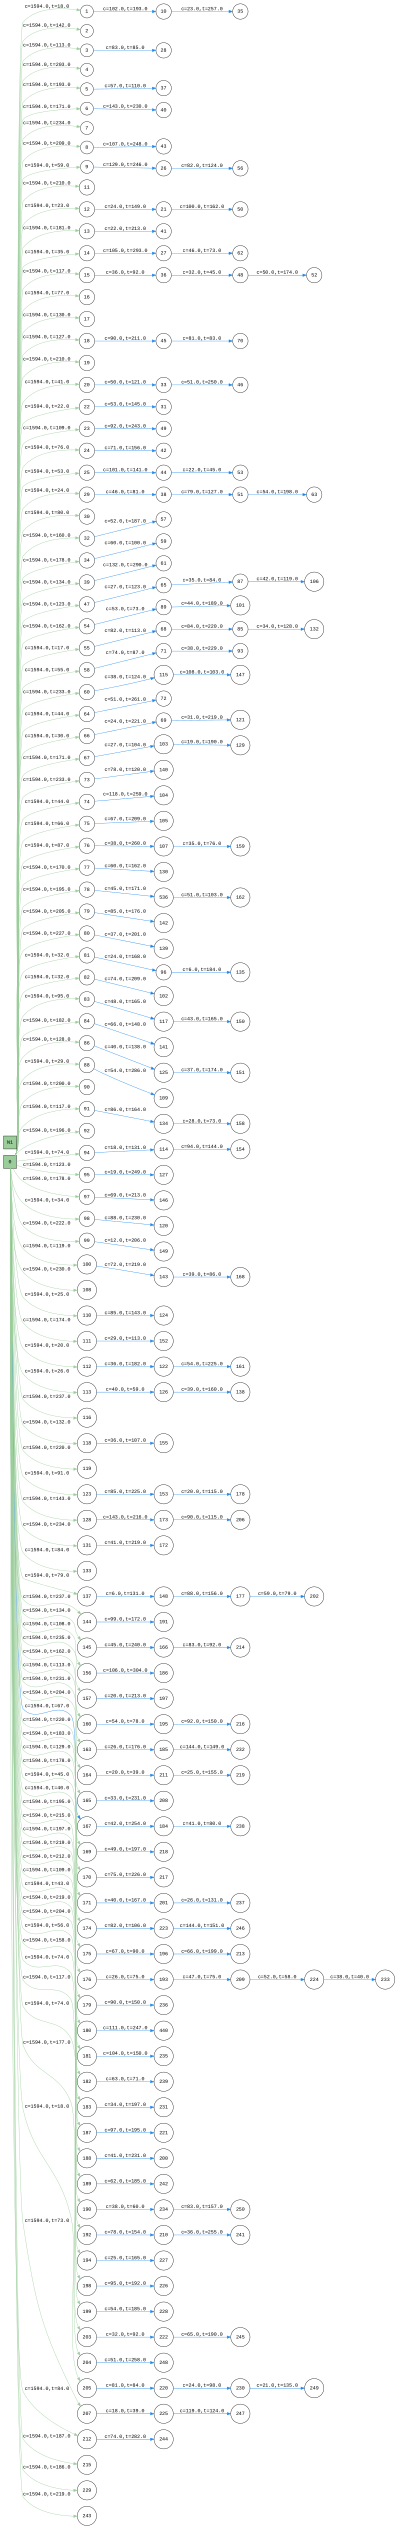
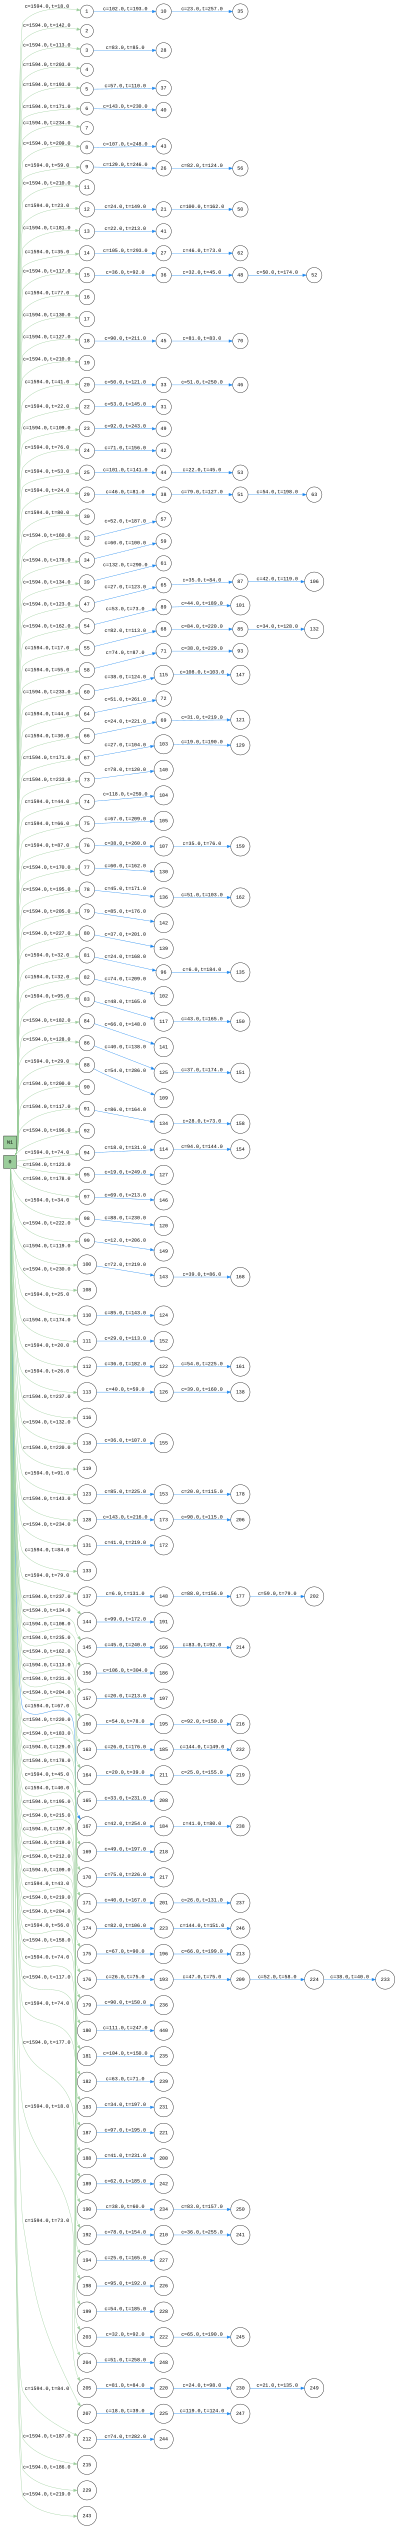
(164, 898) -> (164, 898)
